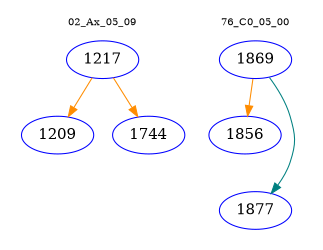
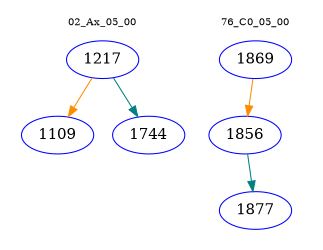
(103, 23) -> (103, 23)
(123, 93) -> (123, 93)
(294, 130) -> (250, 168)
(58, 135) -> (58, 135)
